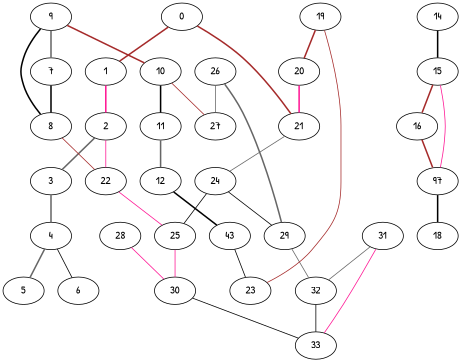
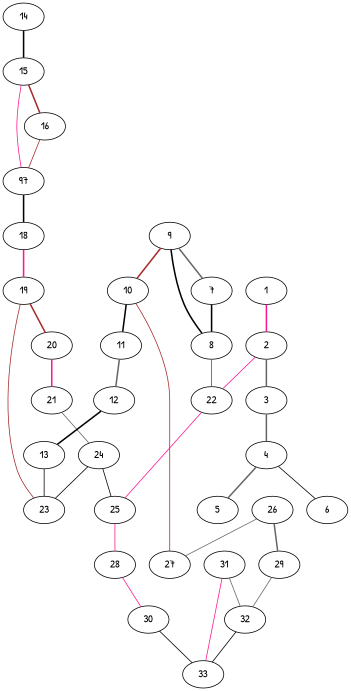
(182, 17) -> none
(427, 154) -> (34, 154)
(250, 209) -> (72, 482)
(230, 236) -> (44, 455)
none -> (24, 263)
(175, 263) -> (115, 537)
